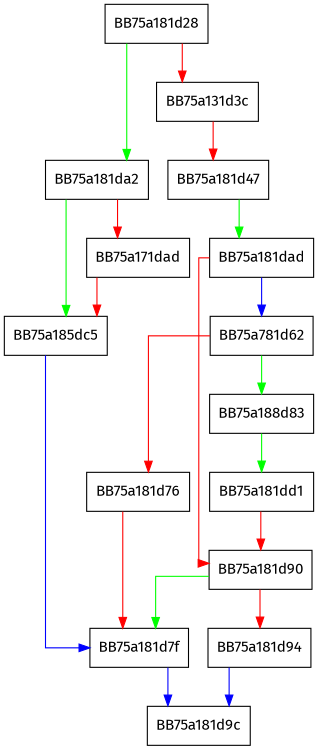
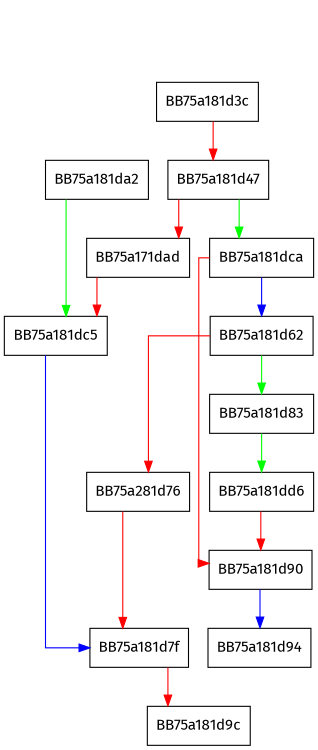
(157, 24) -> none
(207, 102) -> (207, 102)
(118, 213) -> (179, 213)
(262, 258) -> (262, 258)
(56, 336) -> (56, 336)
(262, 336) -> (262, 336)
(262, 414) -> (262, 414)
(138, 492) -> (138, 492)
(262, 492) -> (262, 492)
(162, 576) -> none
(260, 603) -> (260, 603)
(168, 681) -> (168, 681)
(229, 681) -> none
